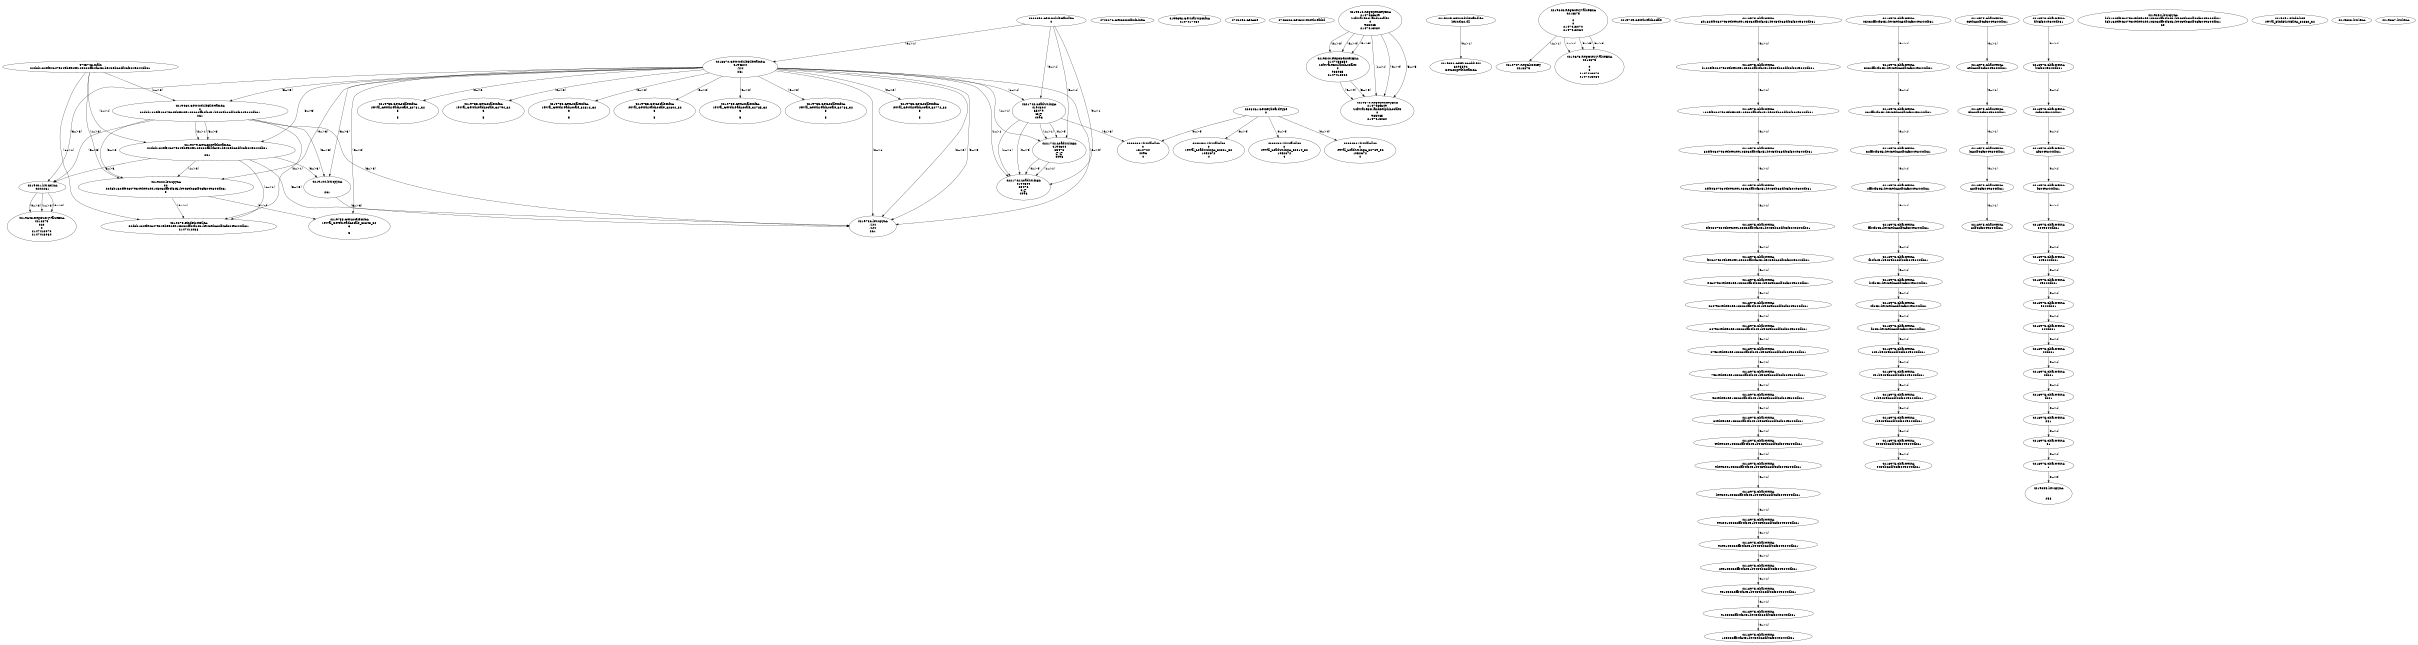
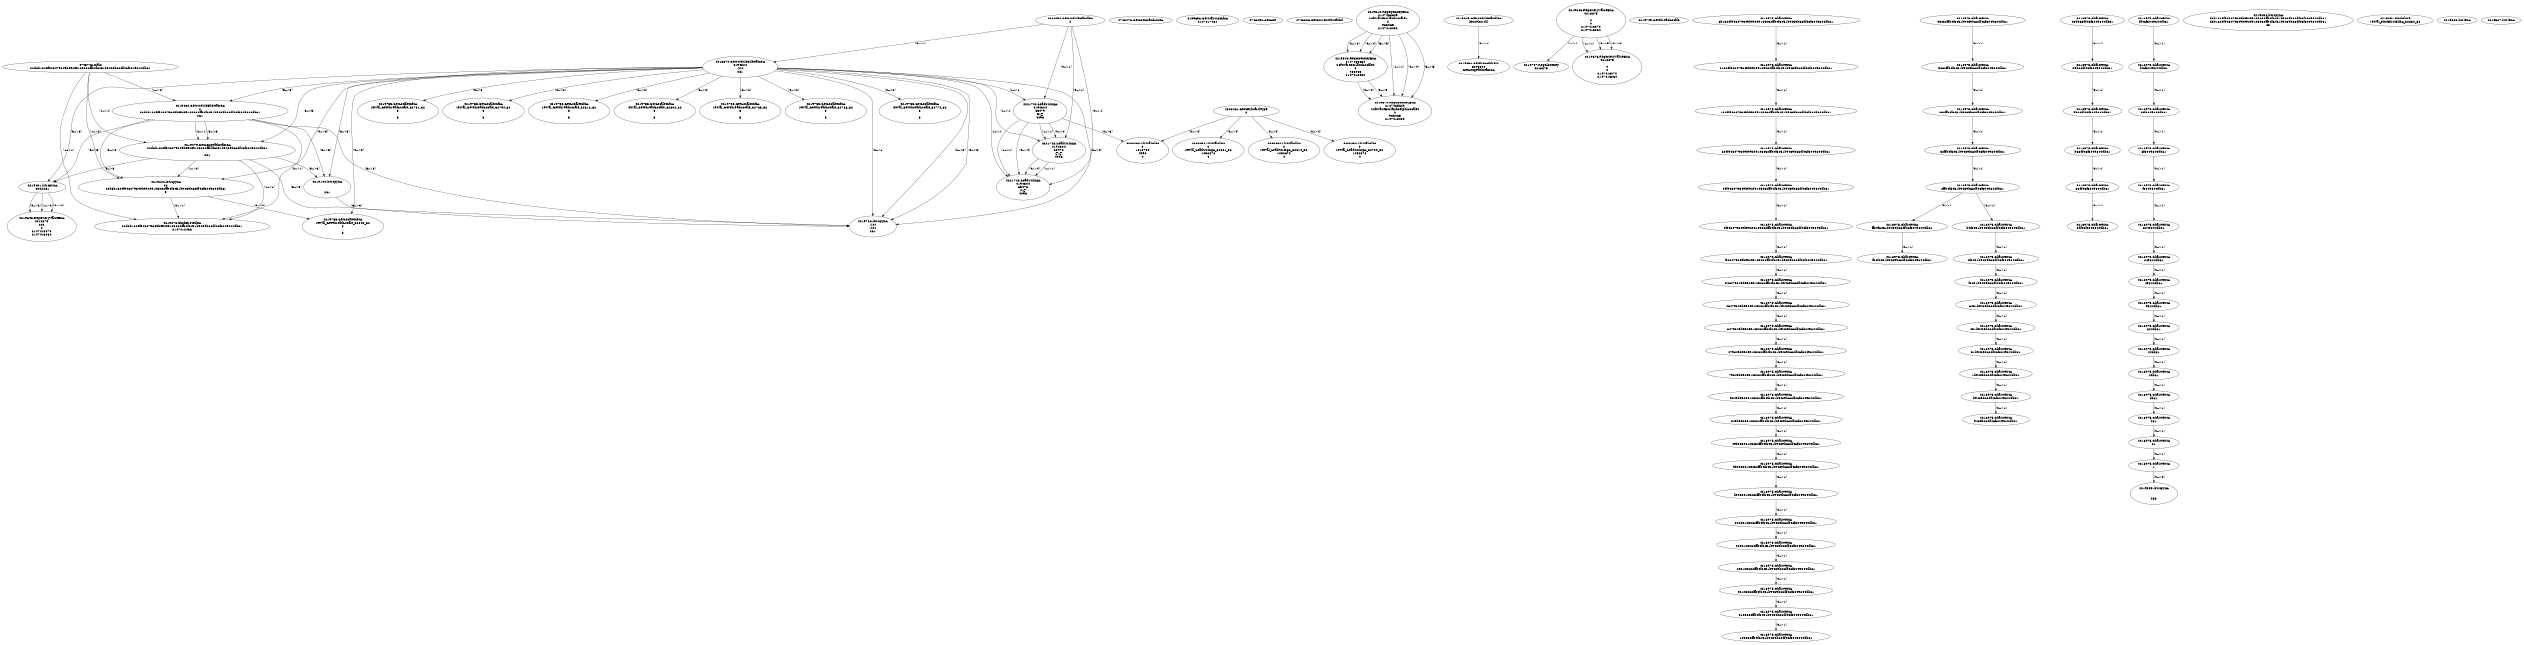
(1898, 269) -> (1984, 206)
